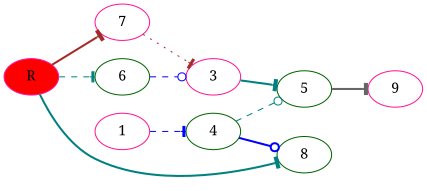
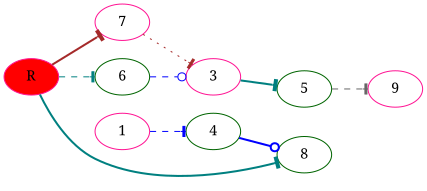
(347, 89) -> (347, 89)
(255, 112) -> none
